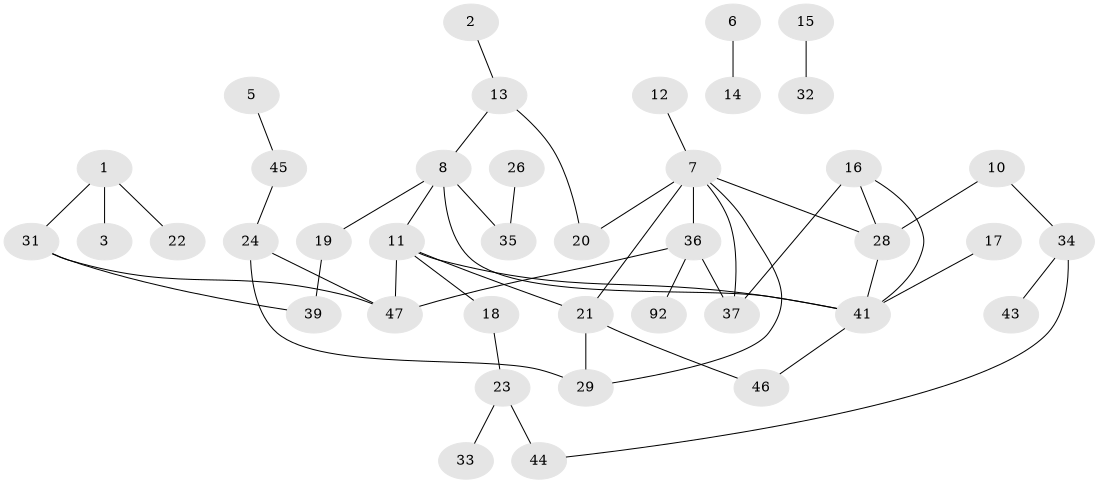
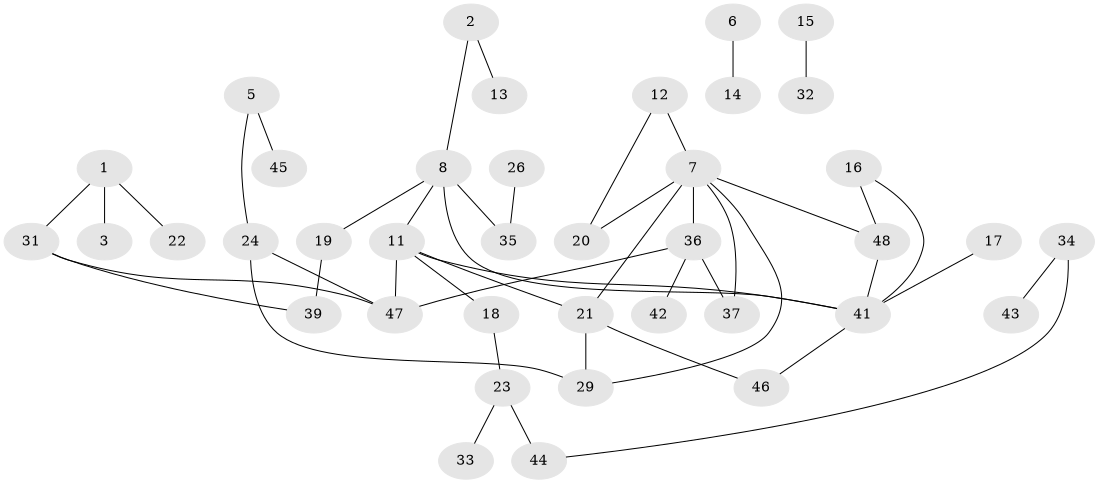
(472, 132) -> (457, 95)
(559, 160) -> (621, 169)
(997, 169) -> none
(265, 205) -> (242, 168)
(793, 242) -> none
(882, 242) -> (882, 242)
(659, 315) -> (659, 315)
